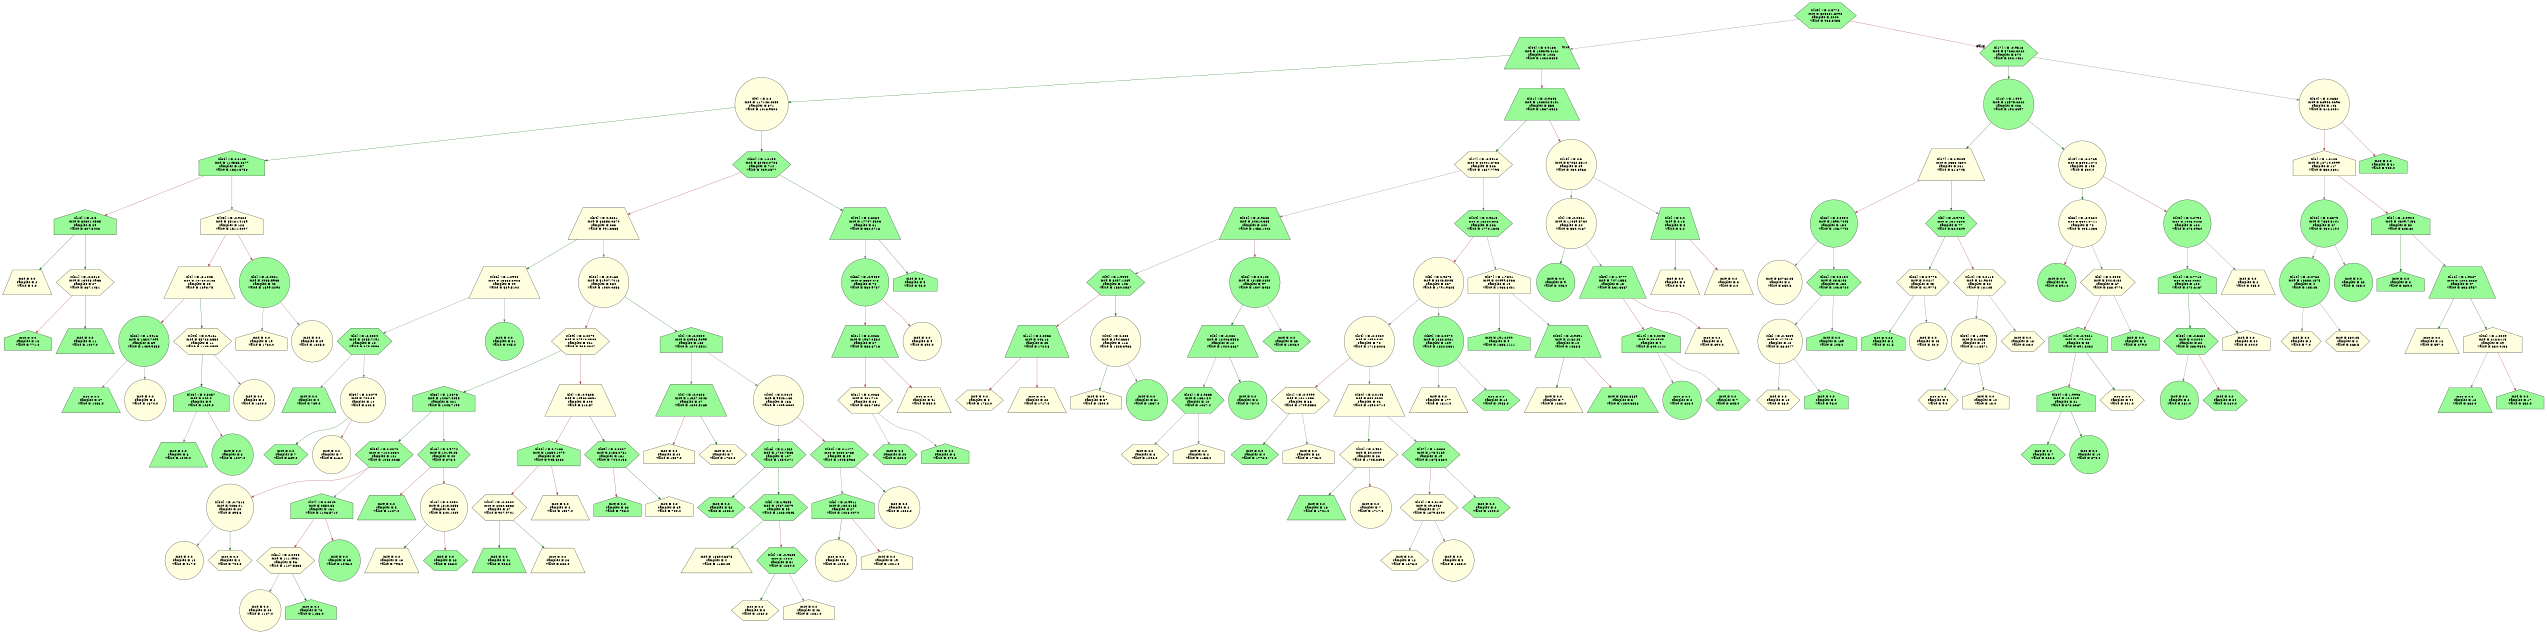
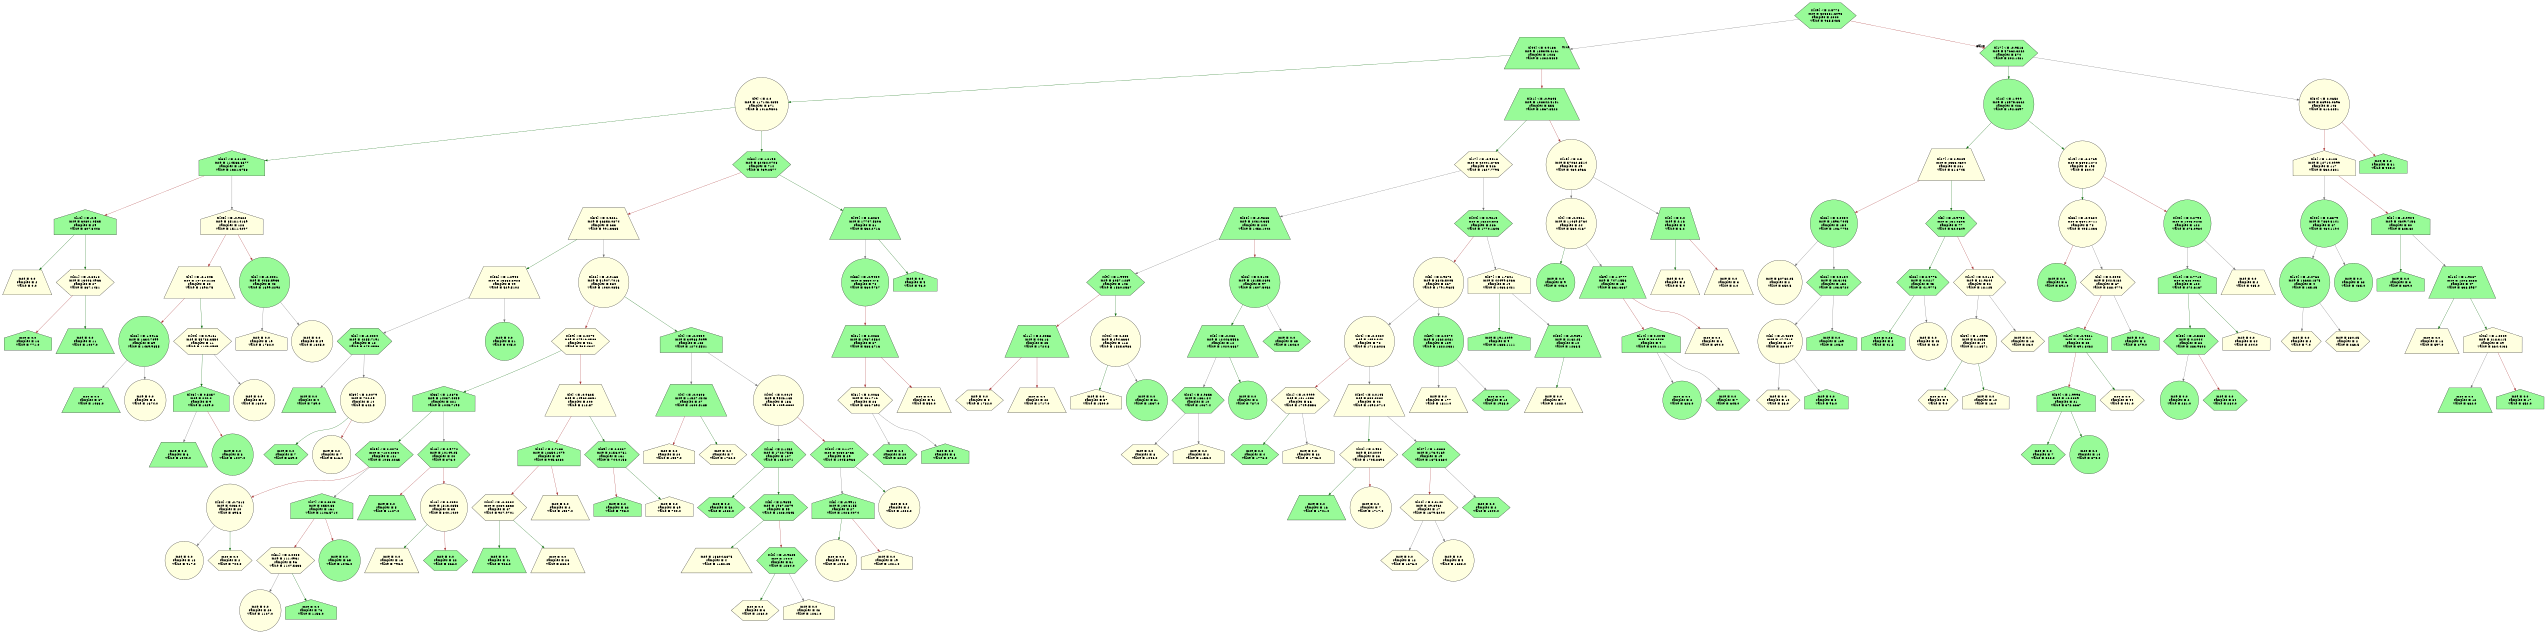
(1923, 282) -> (1923, 282)
(922, 341) -> none
(1623, 400) -> none
